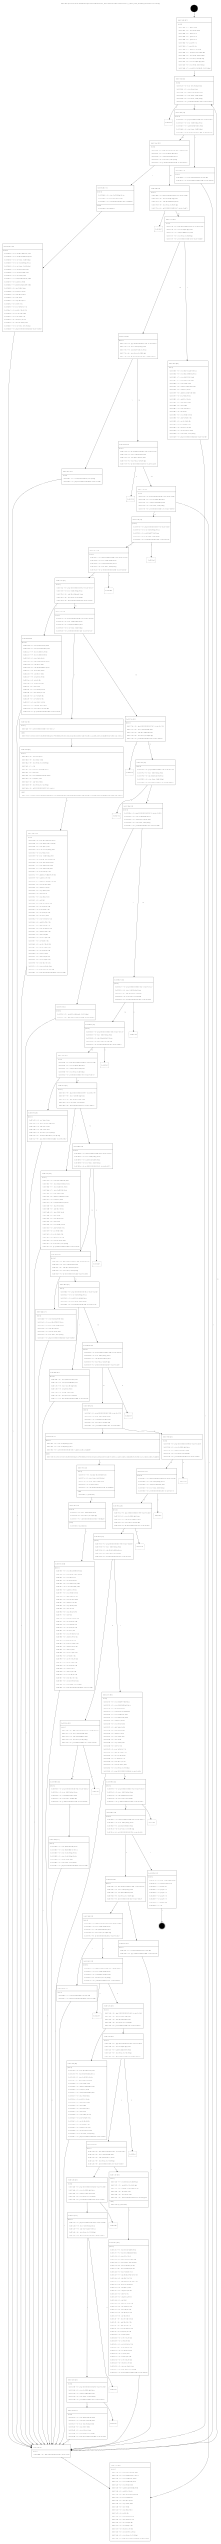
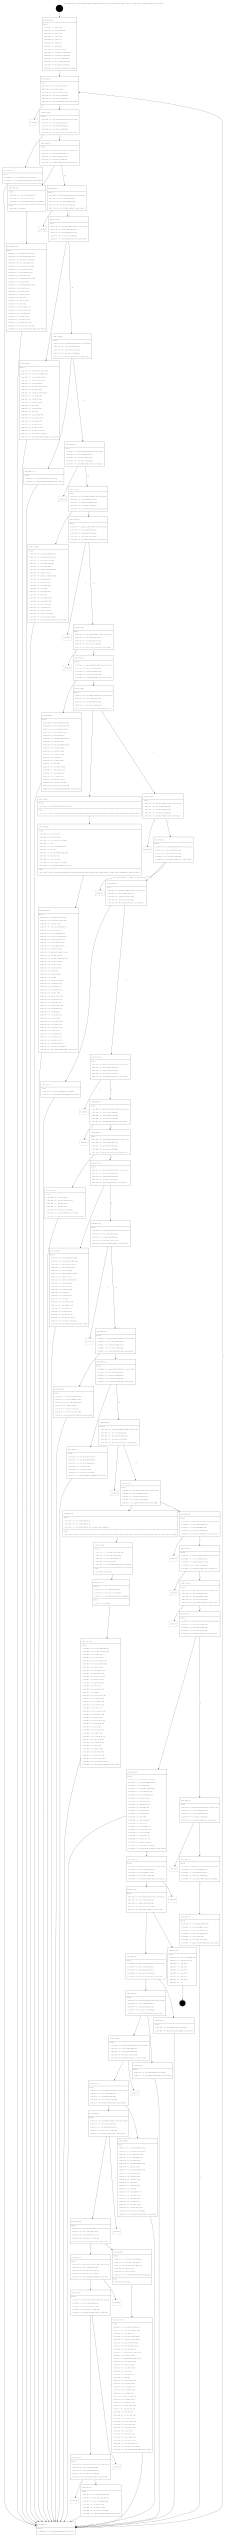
(85, 2473) -> (30, 1573)
